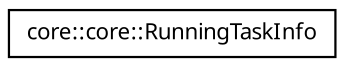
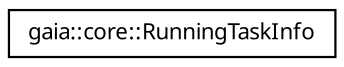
(172, 34) -> (172, 34)
